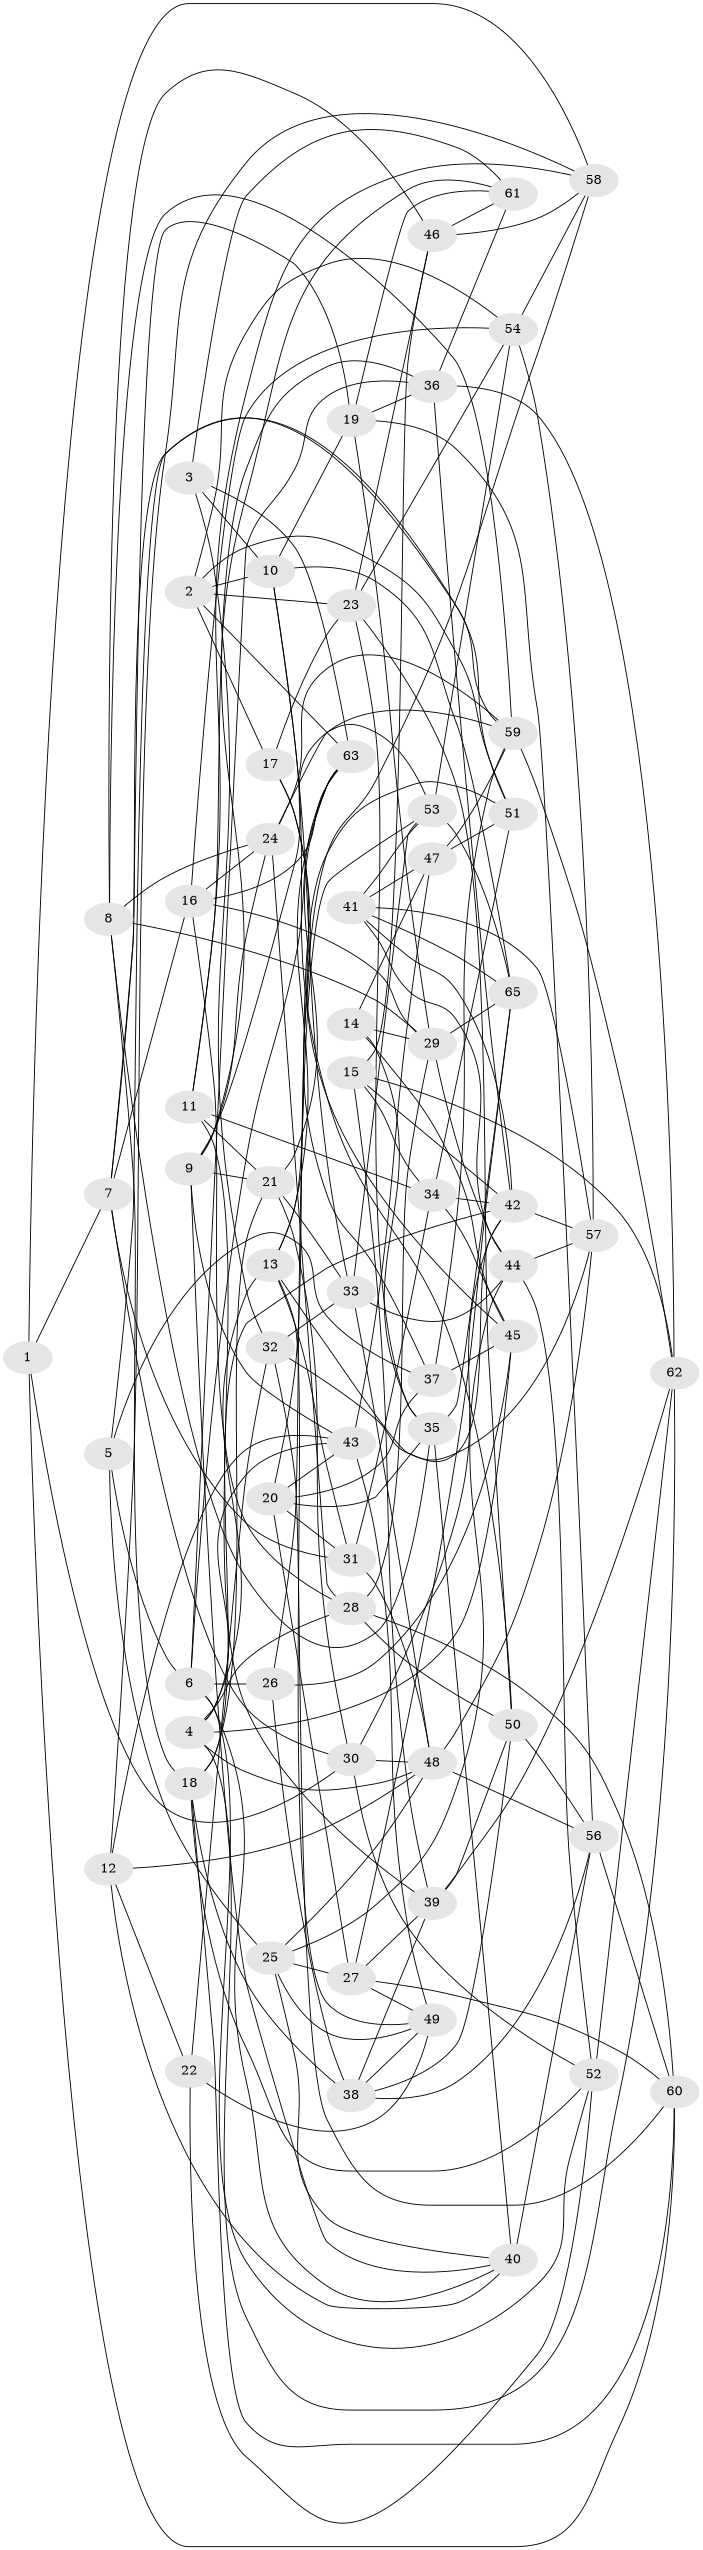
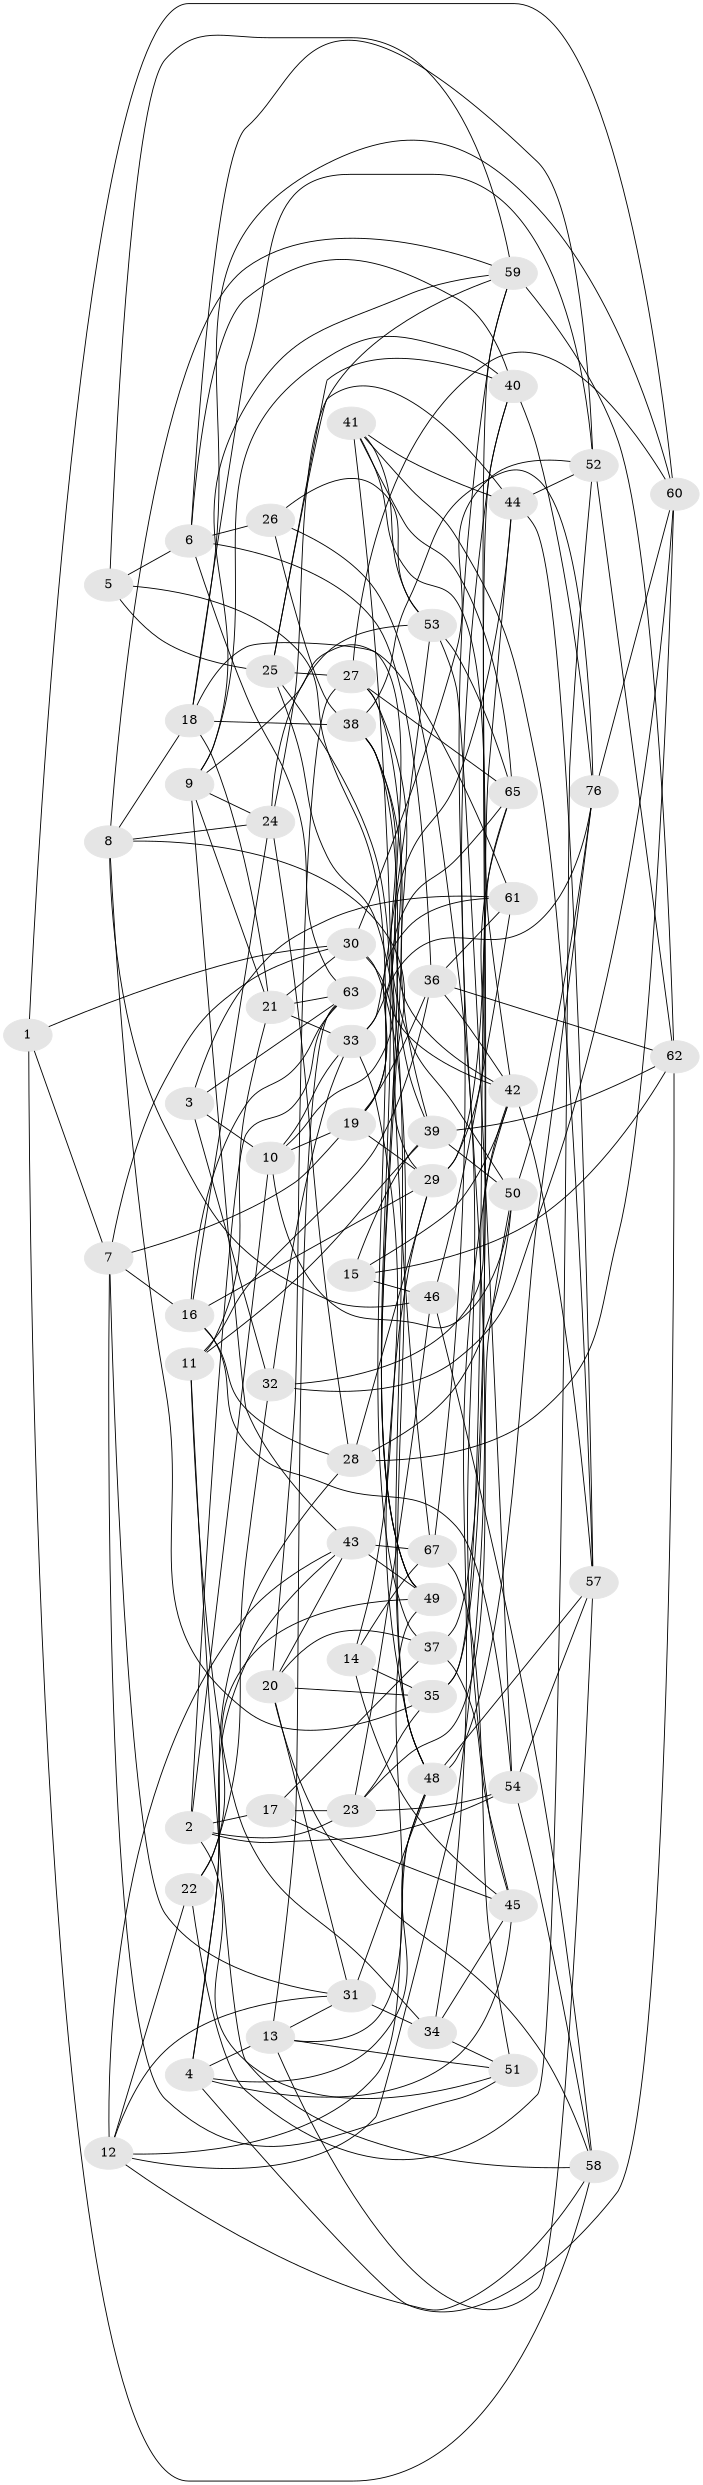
(432, 859) -> (432, 1551)
(390, 1129) -> none
(594, 1837) -> (594, 792)
none -> (189, 2033)
